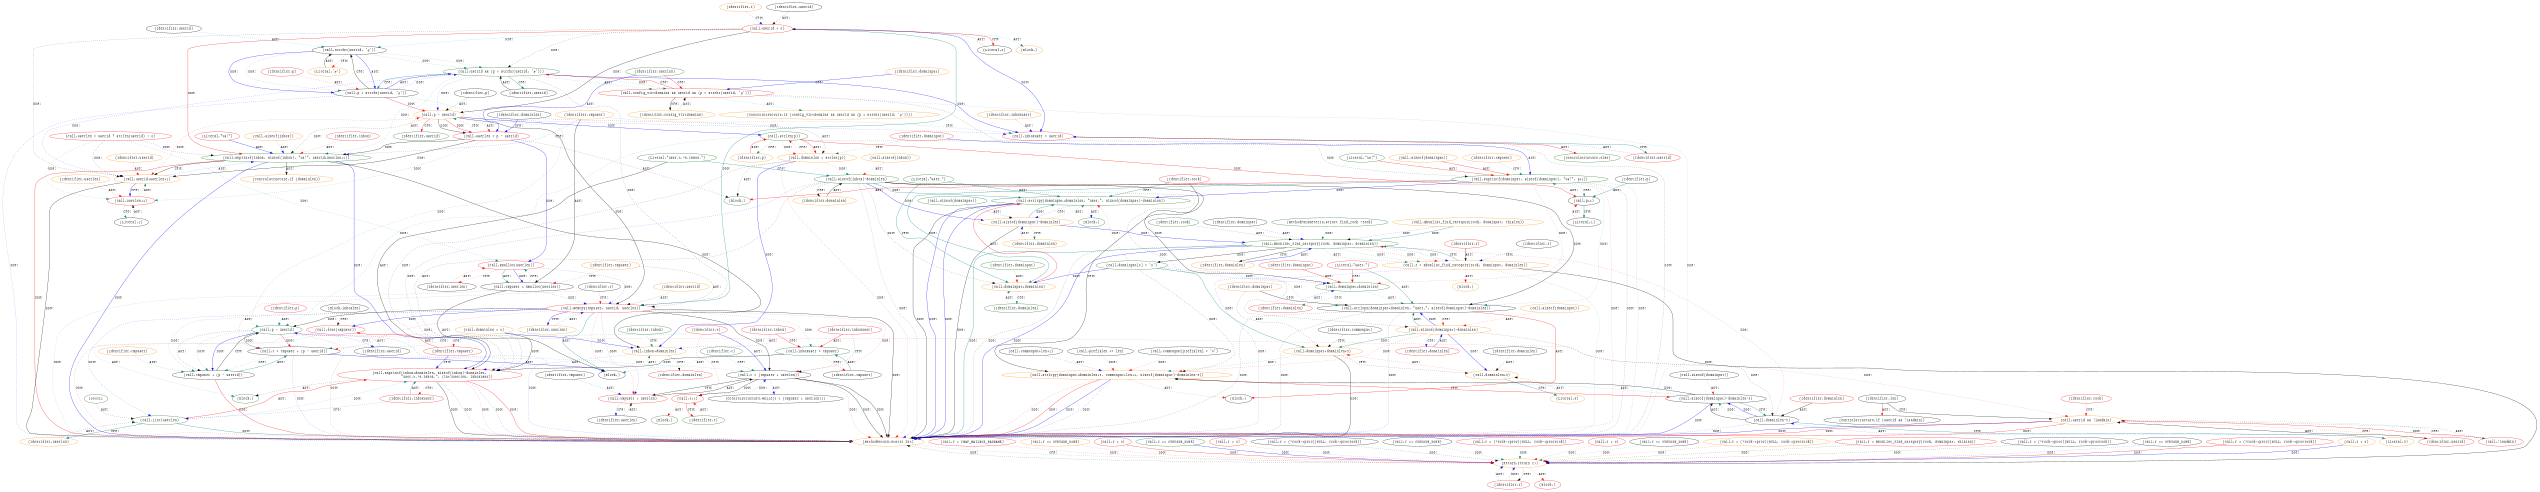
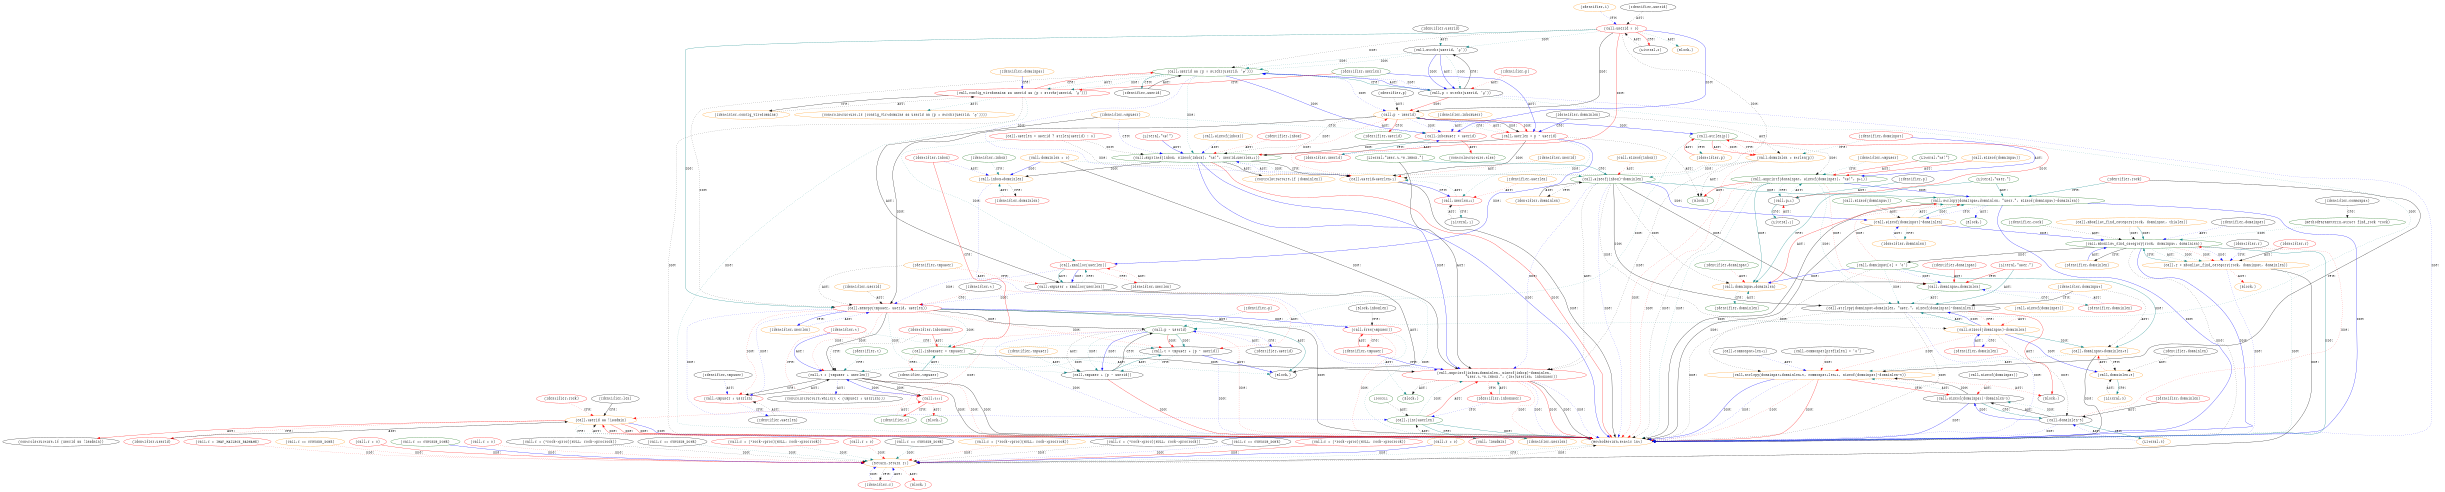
(328, 72) -> none
(46, 174) -> none
none -> (1350, 174)
(772, 282) -> none
(1337, 340) -> (2347, 210)
(1100, 351) -> none
(733, 393) -> (883, 392)
(1882, 408) -> (332, 425)
(1916, 442) -> none
